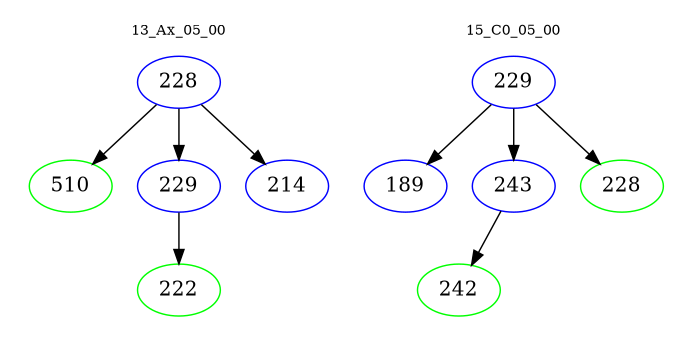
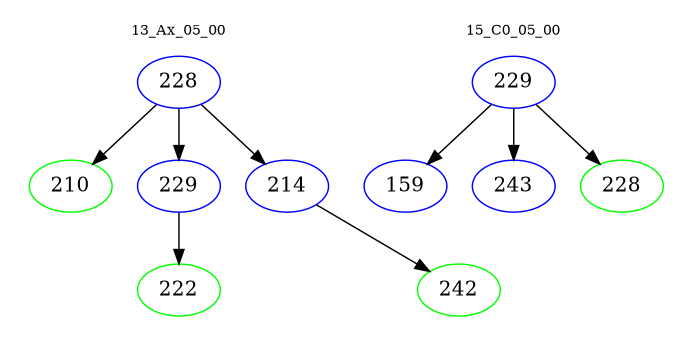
(71, 186) -> (71, 186)
(405, 186) -> (405, 186)
(490, 232) -> (367, 234)
